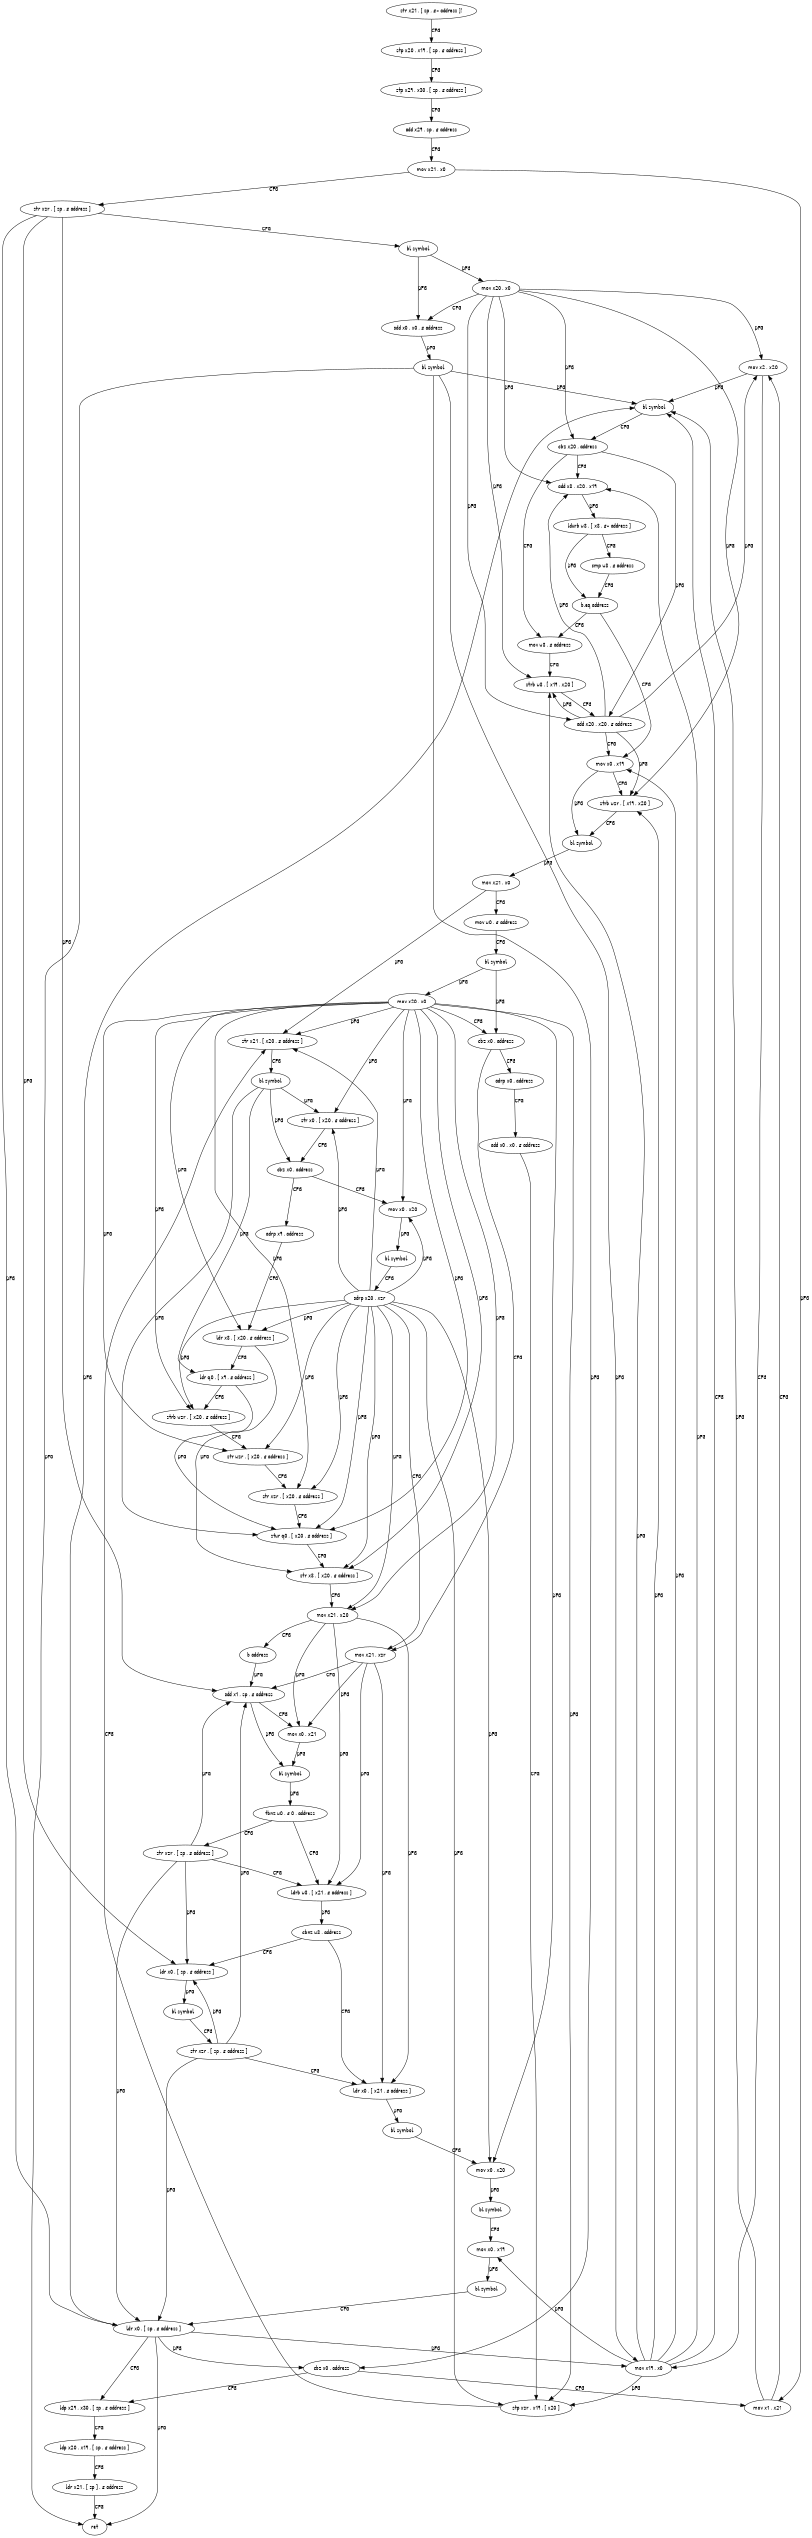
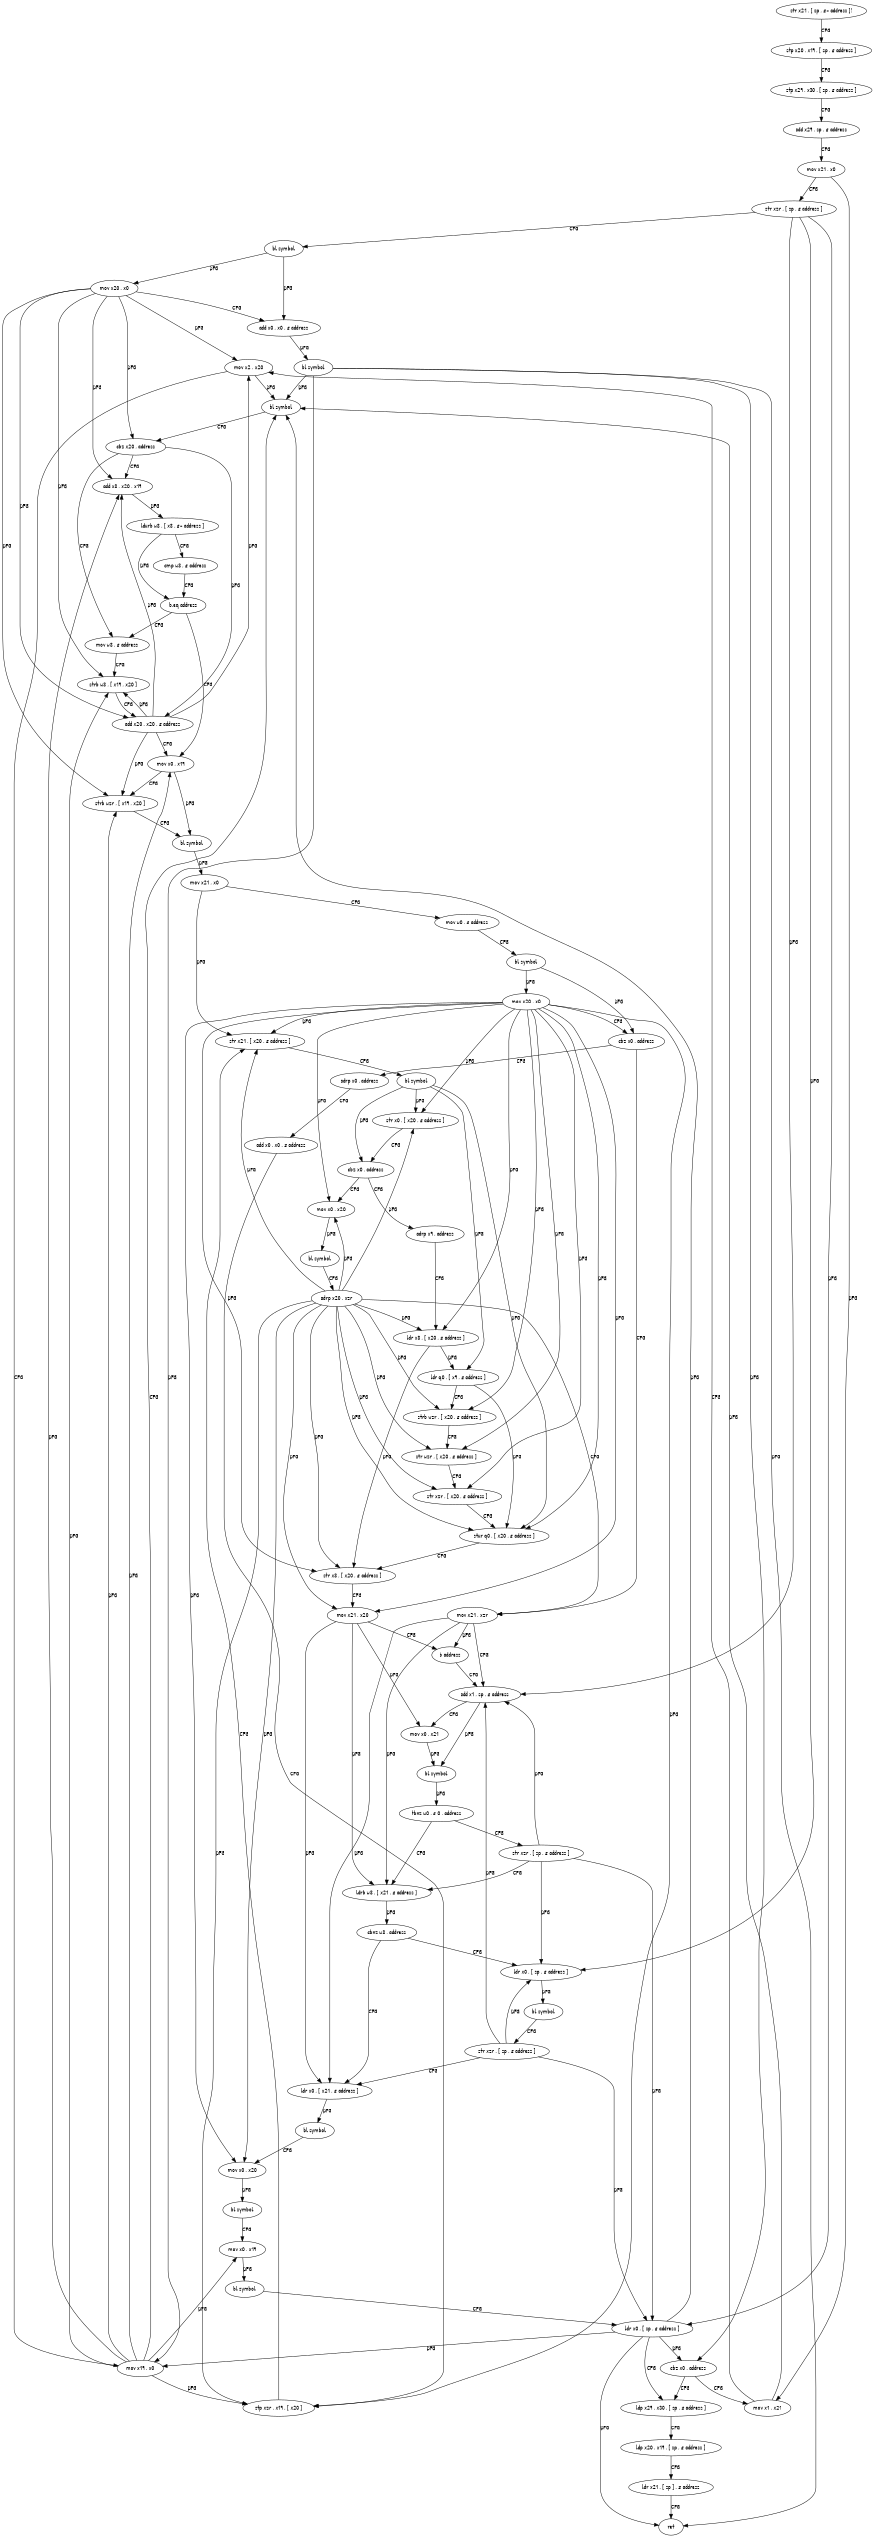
(242, 1358) -> (453, 1358)
(259, 1675) -> (474, 1675)
(336, 1692) -> (462, 1633)
